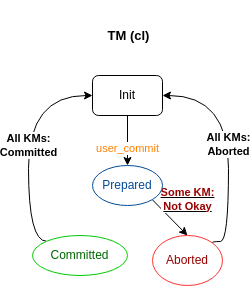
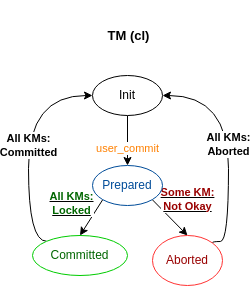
(128, 96) -> (128, 96)
none -> (93, 215)
